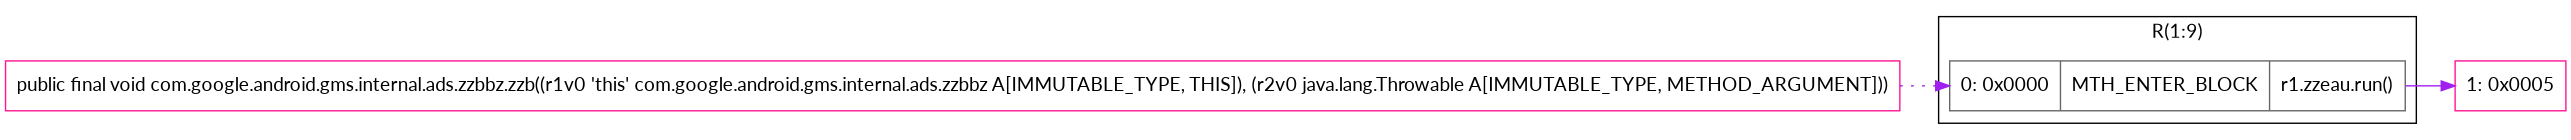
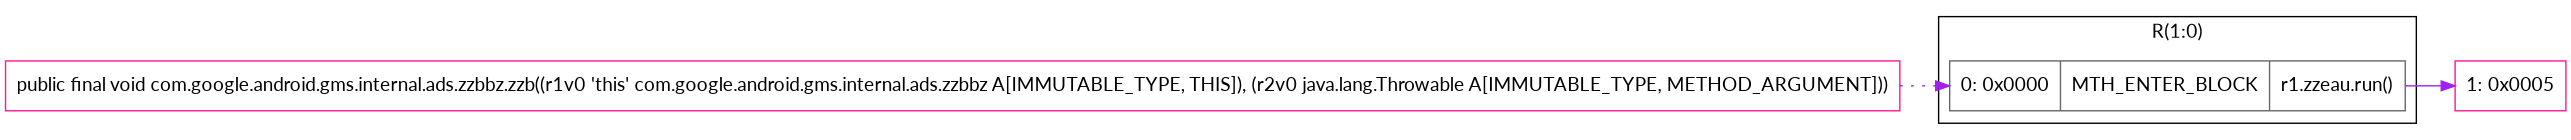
(2177, 33) -> (2177, 33)
